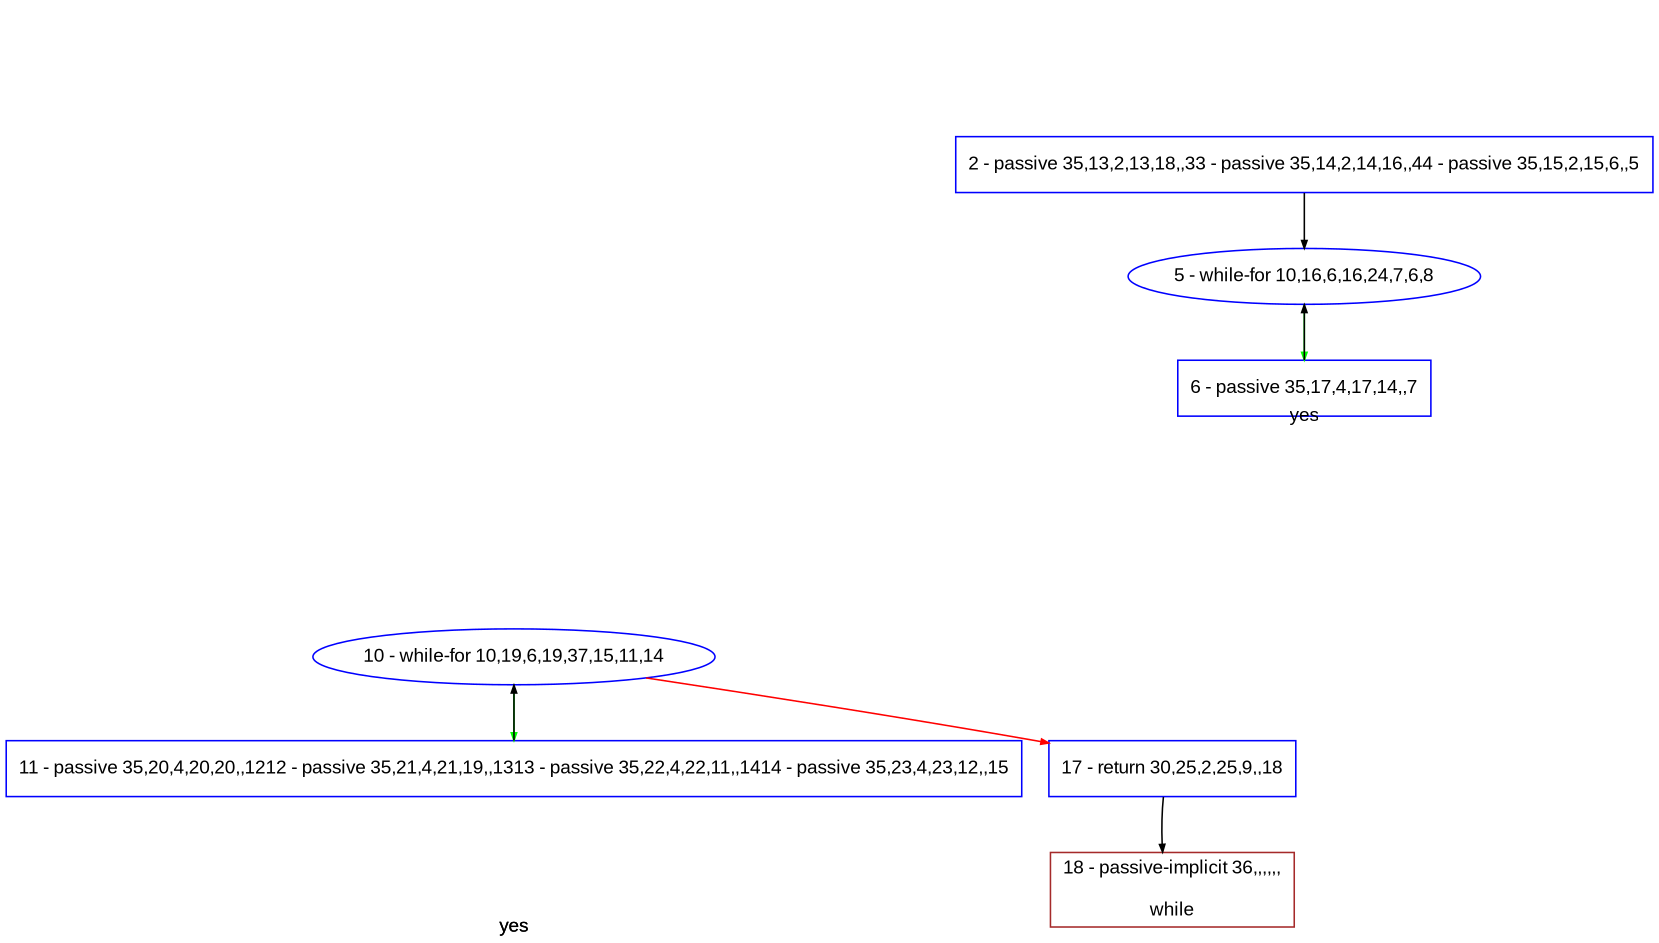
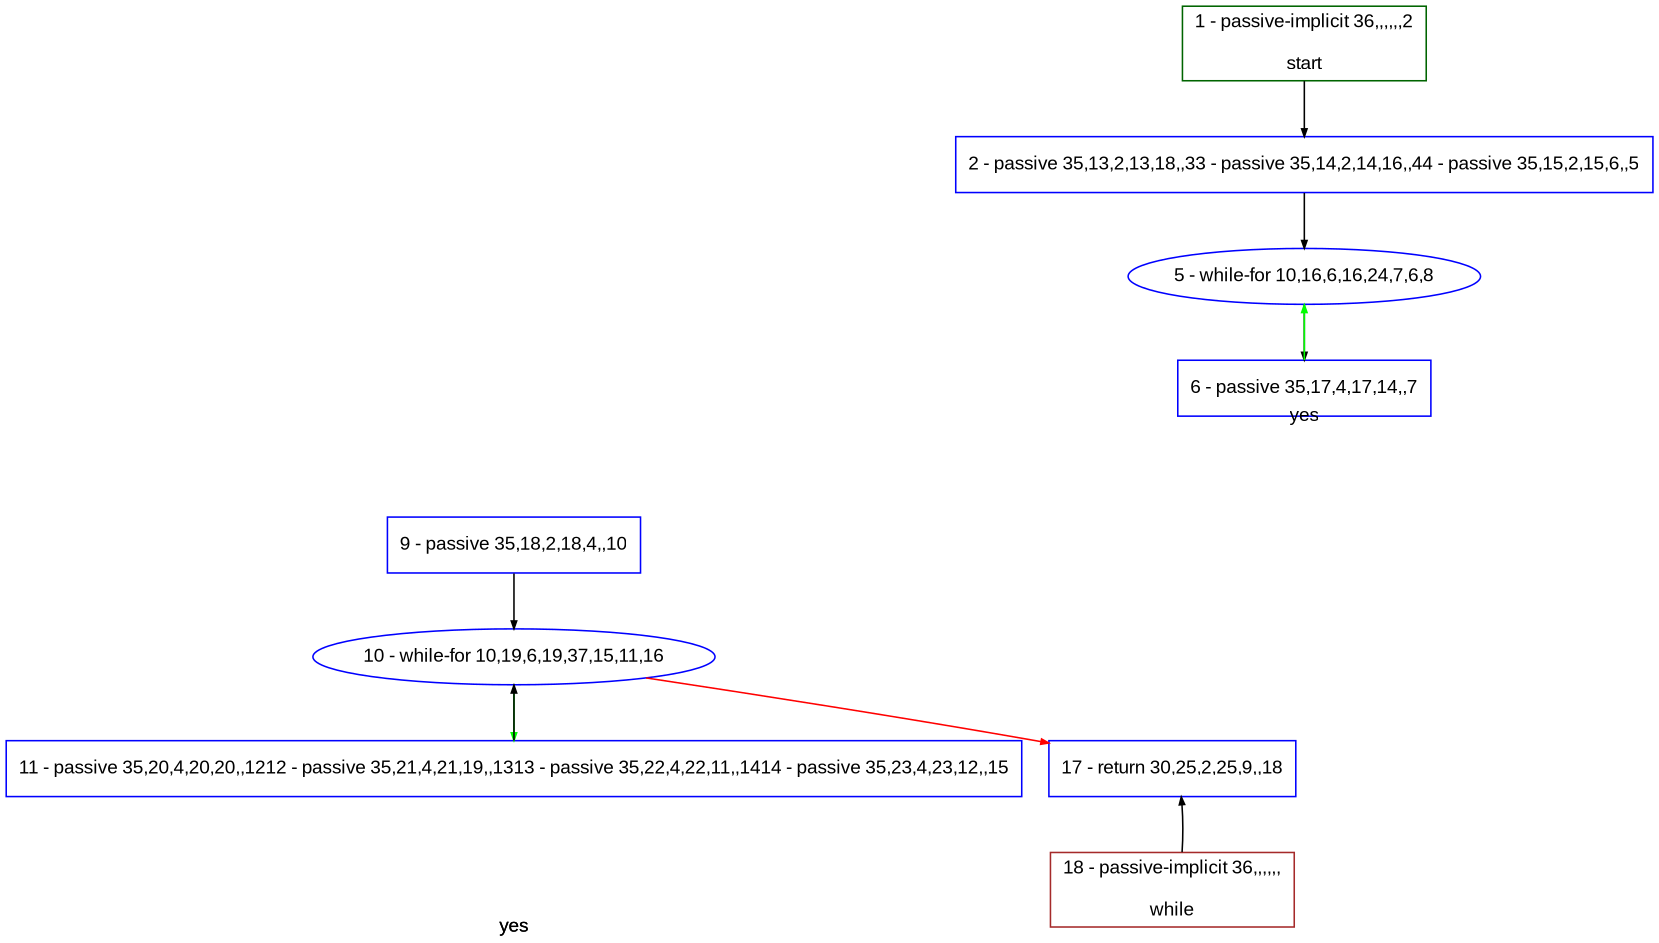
none -> (1304, 43)
(1304, 329) -> (1304, 329)
(1304, 336) -> (1304, 336)
none -> (514, 545)
(514, 657) -> (514, 657)
(1162, 820) -> (1183, 829)
